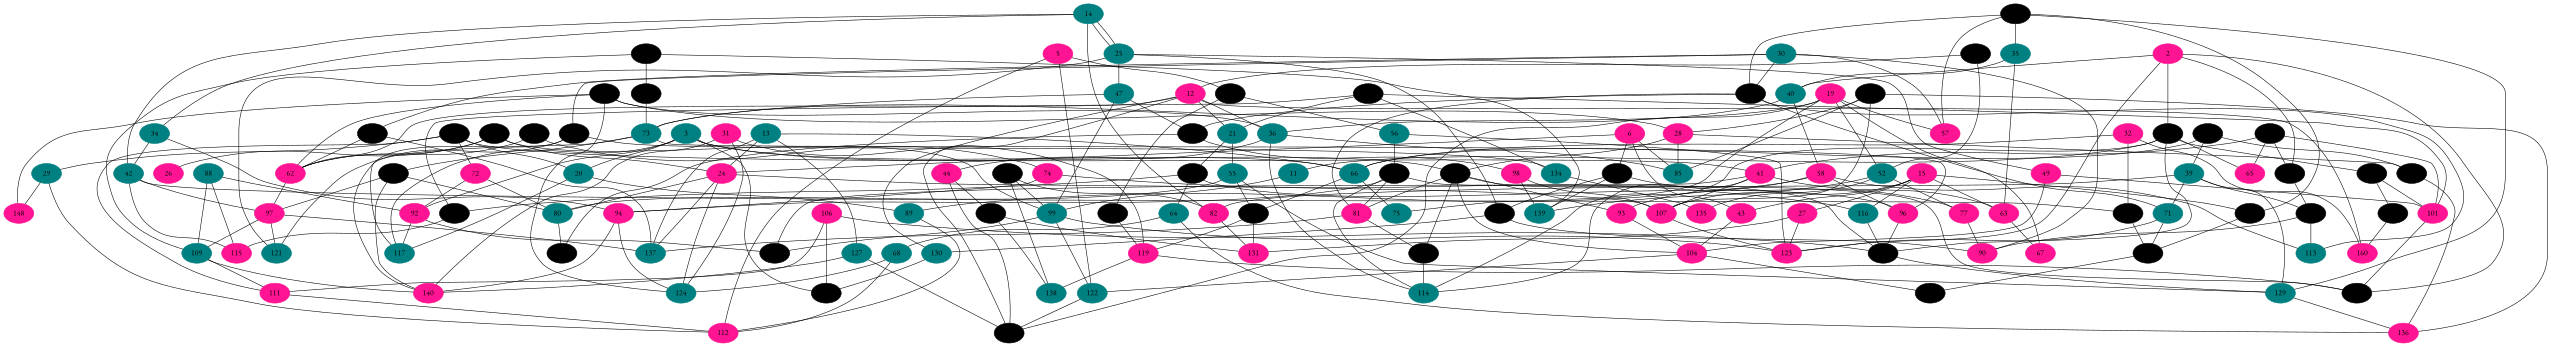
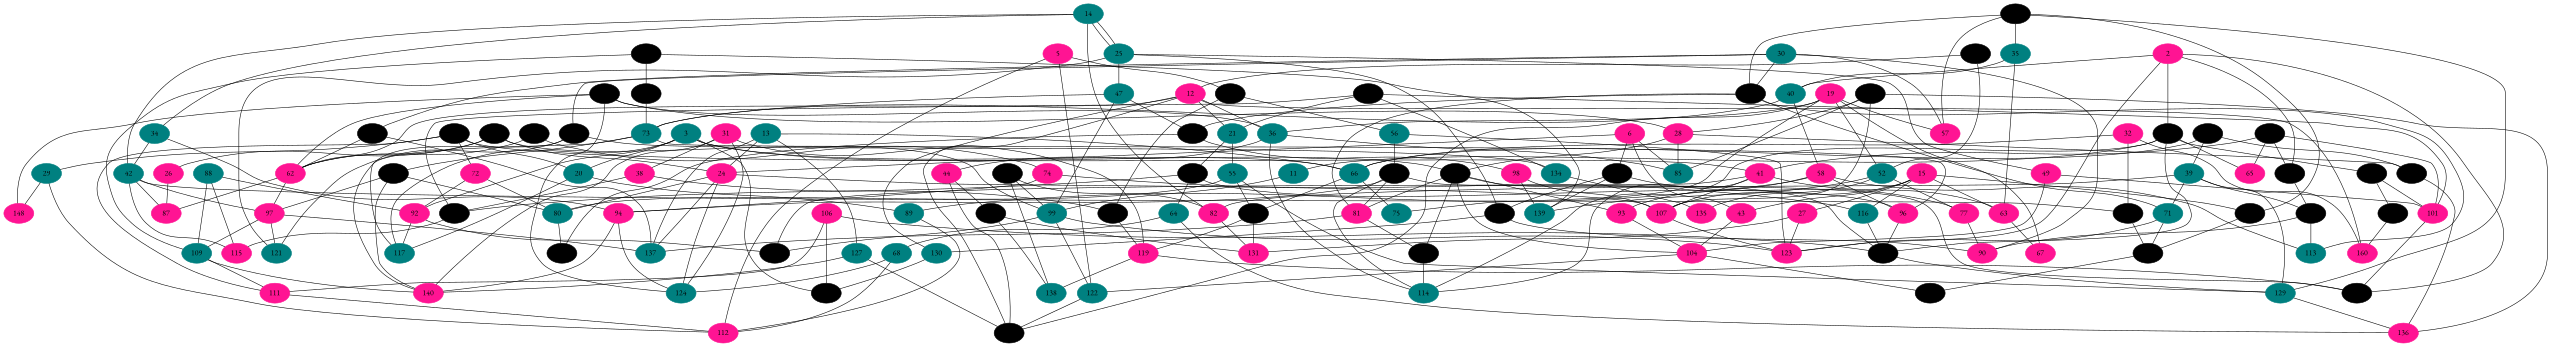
none -> (640, 173)
none -> (166, 213)
